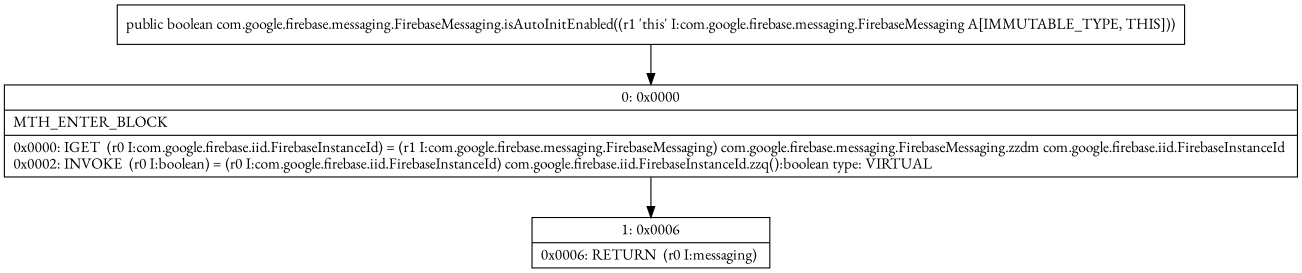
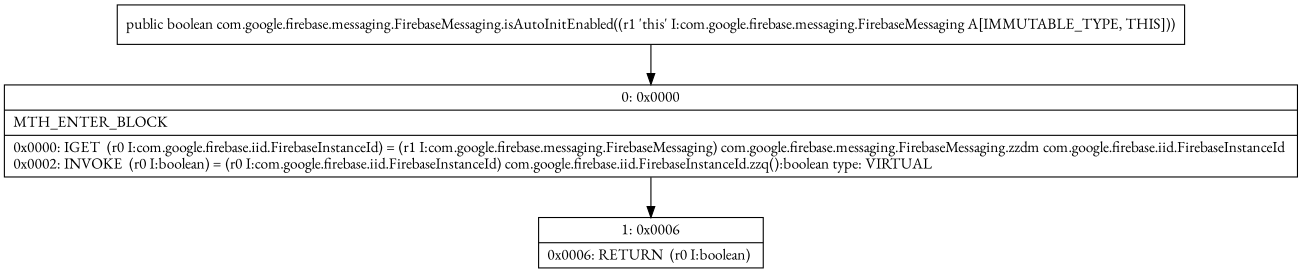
(651, 255) -> (651, 255)
